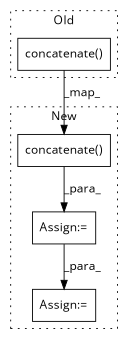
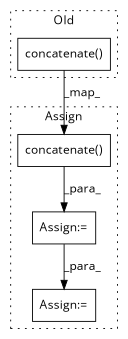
(64, 117) -> (64, 117)
